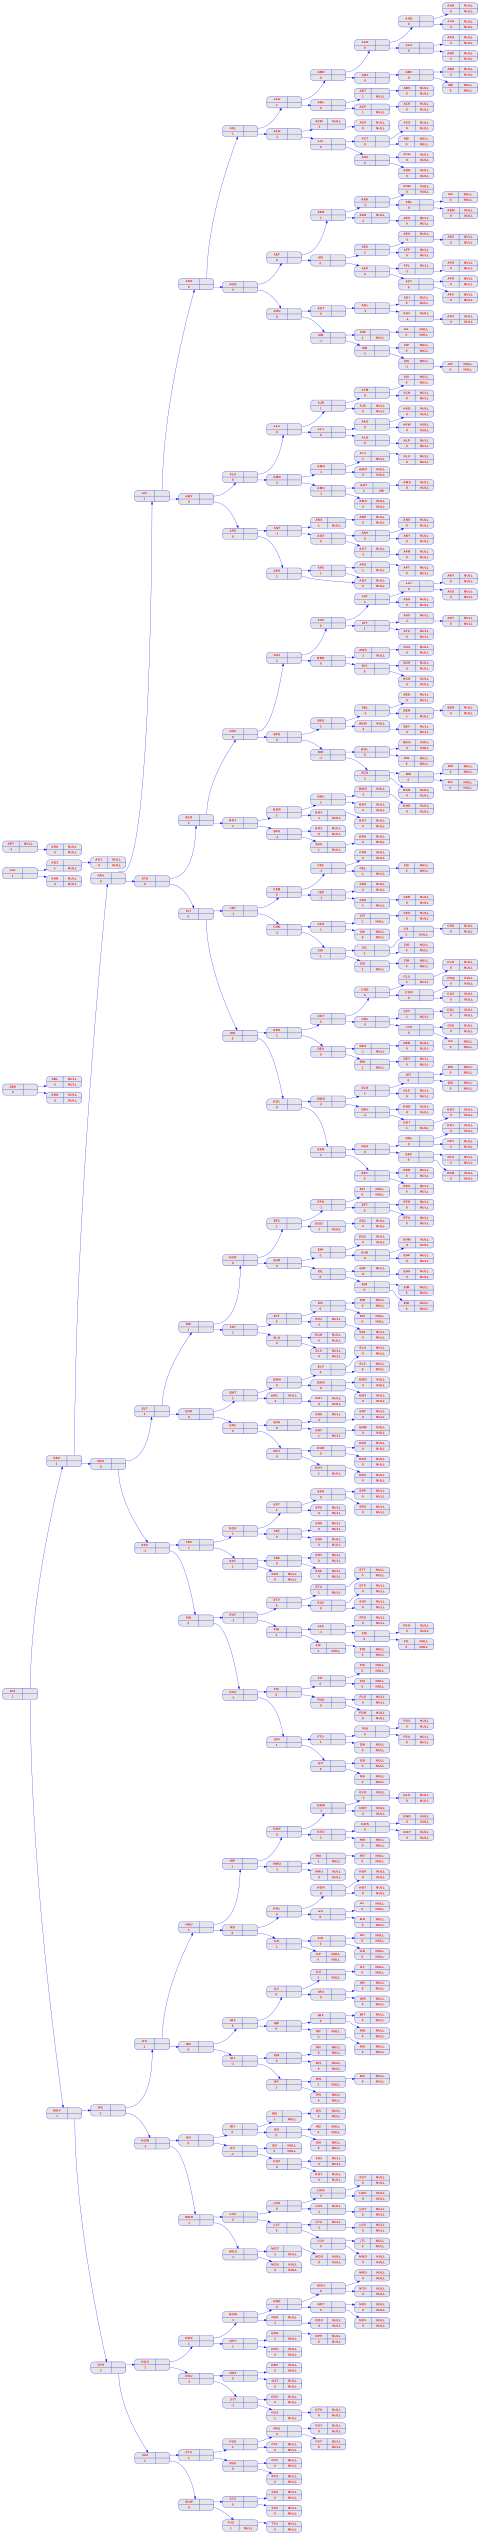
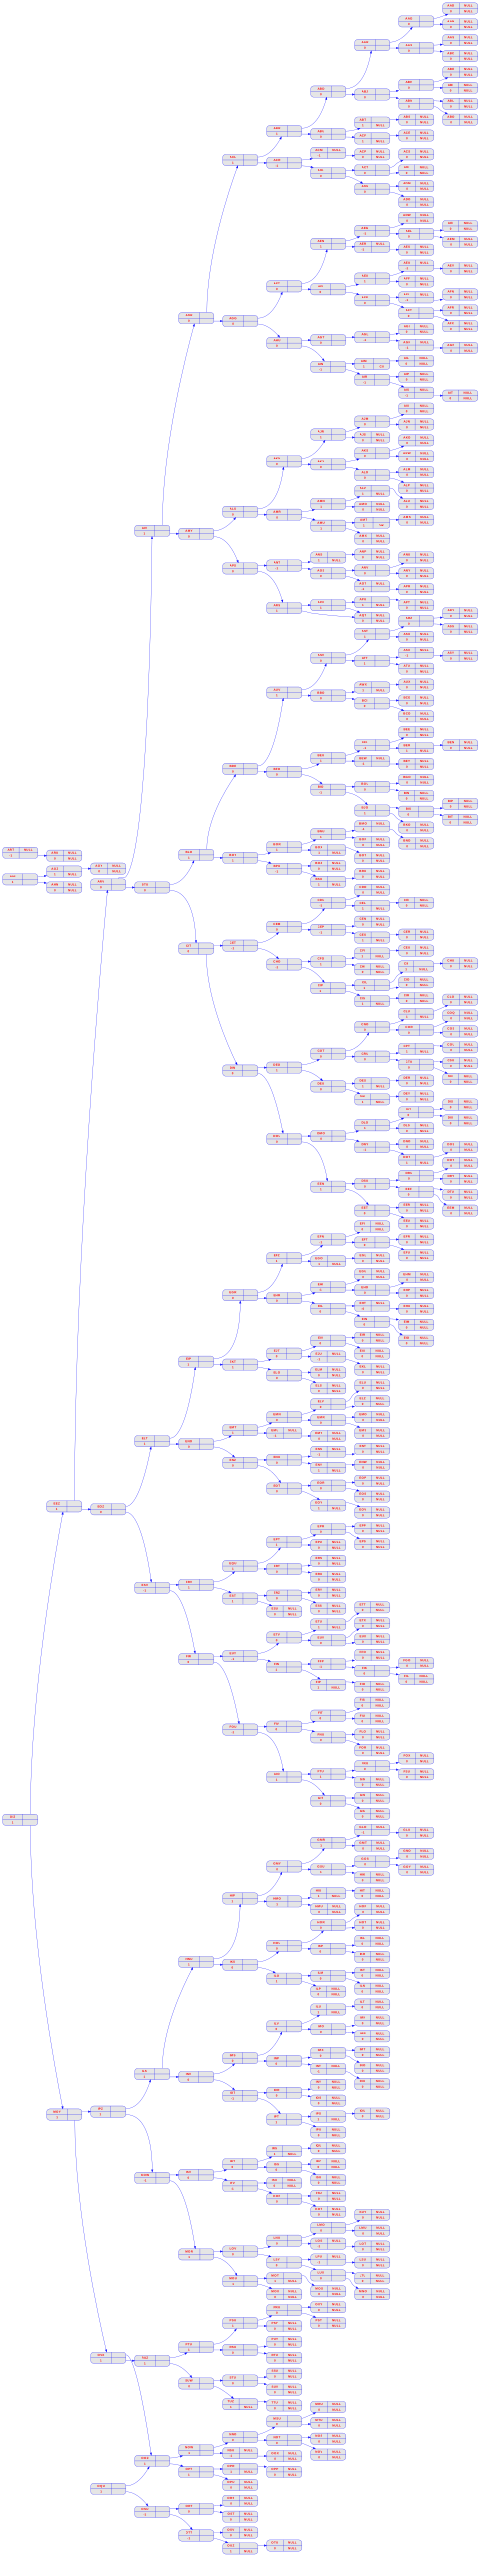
none -> (393, 98)
(380, 338) -> (382, 367)
none -> (416, 472)
(129, 2365) -> (142, 2402)
